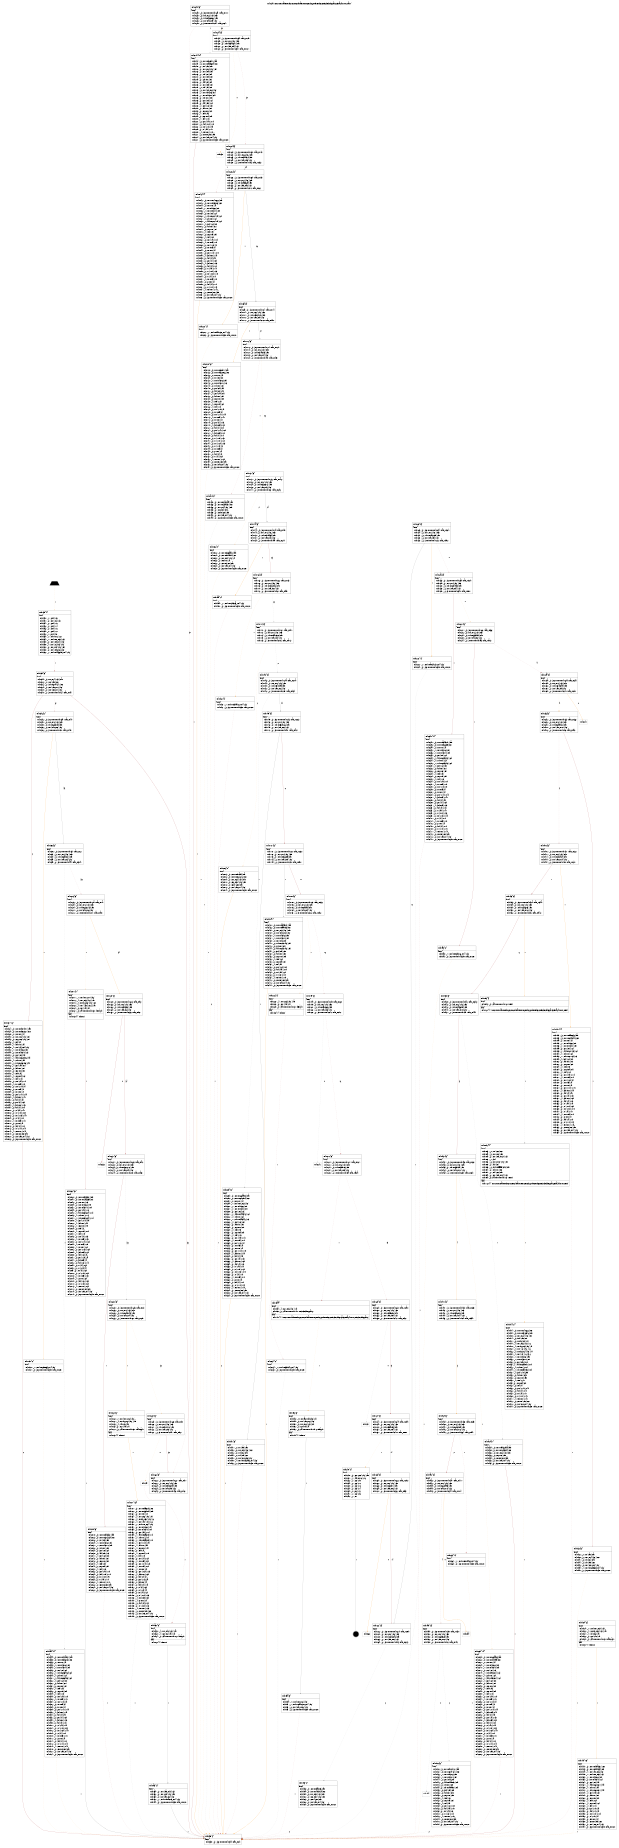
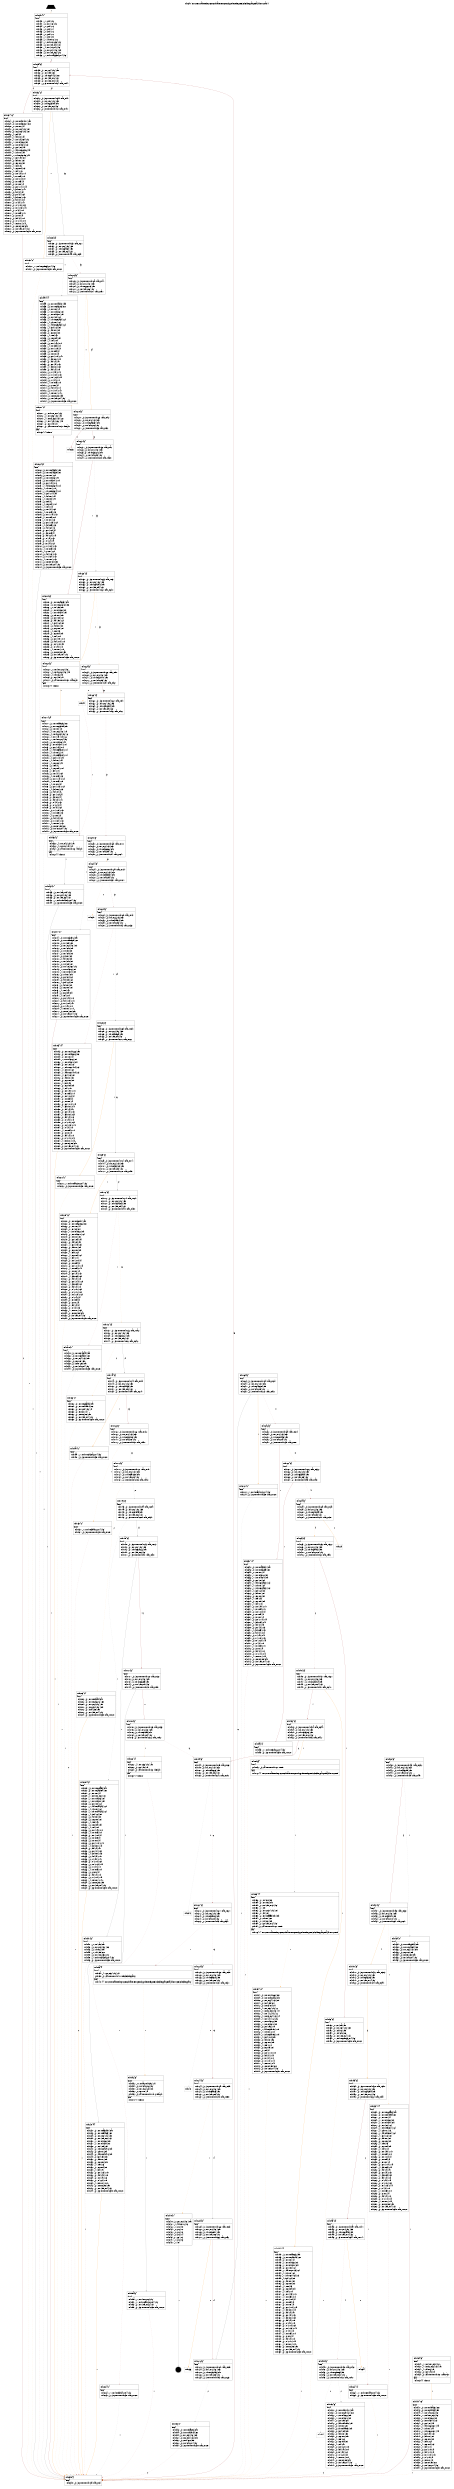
(190, 749) -> (106, 775)
(498, 956) -> (270, 1756)
(187, 1250) -> (233, 1262)
